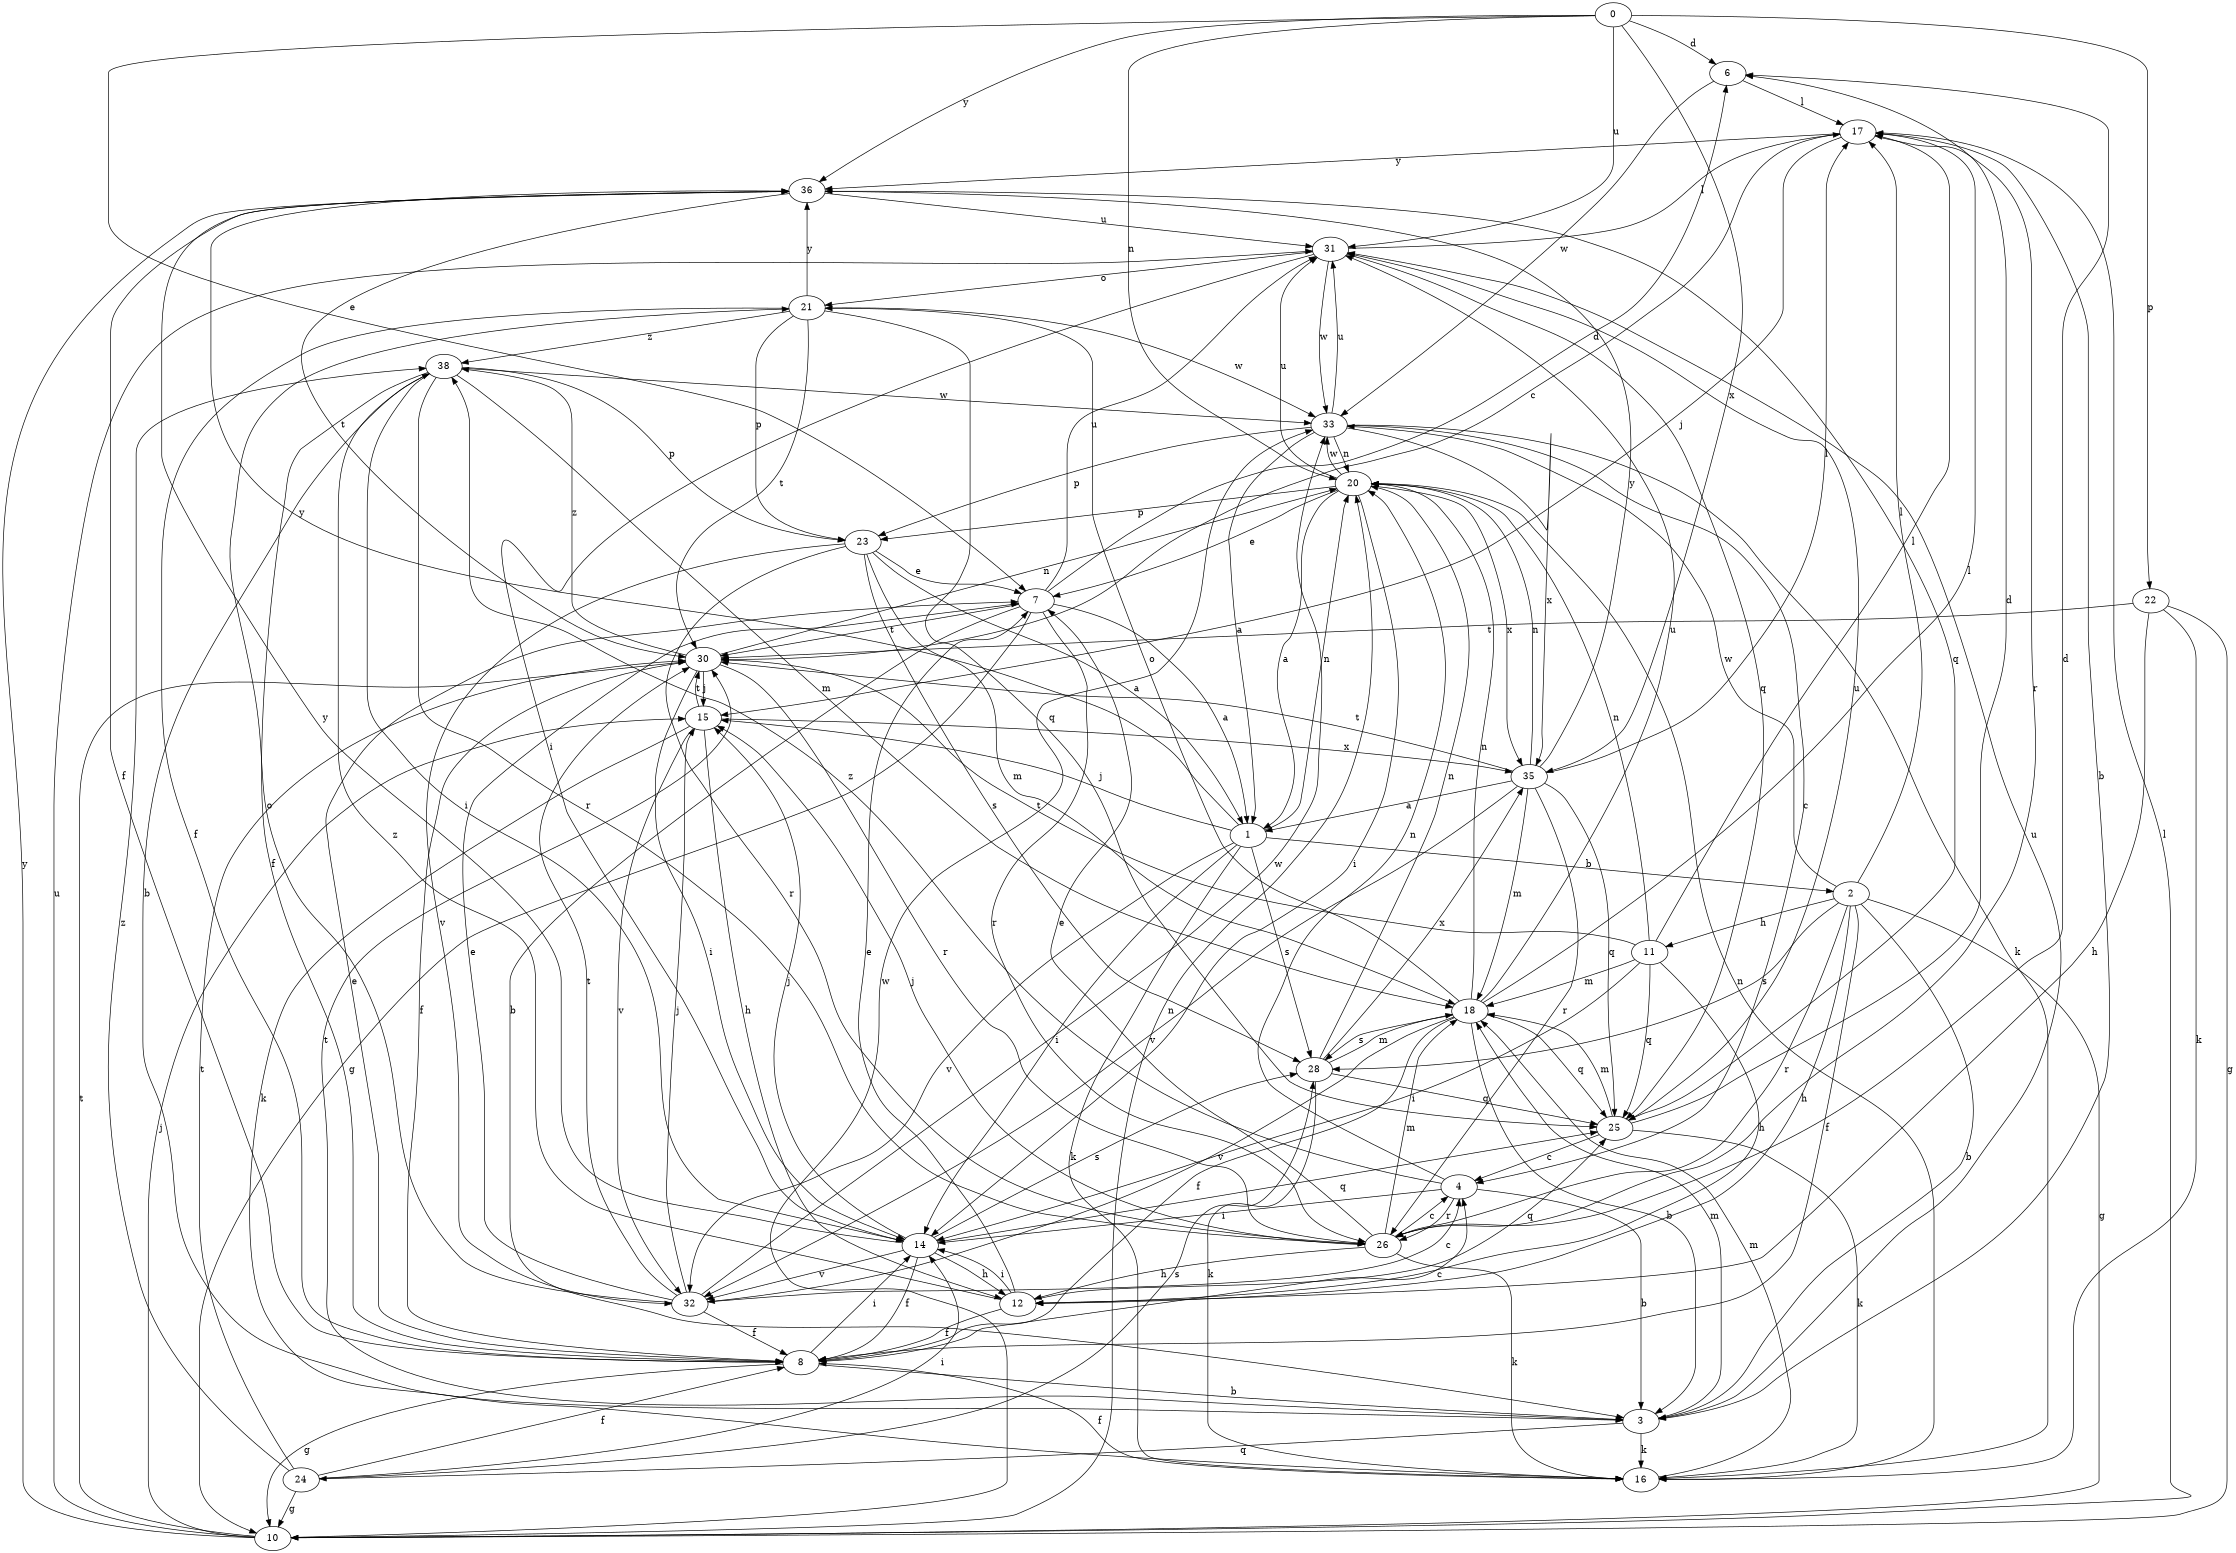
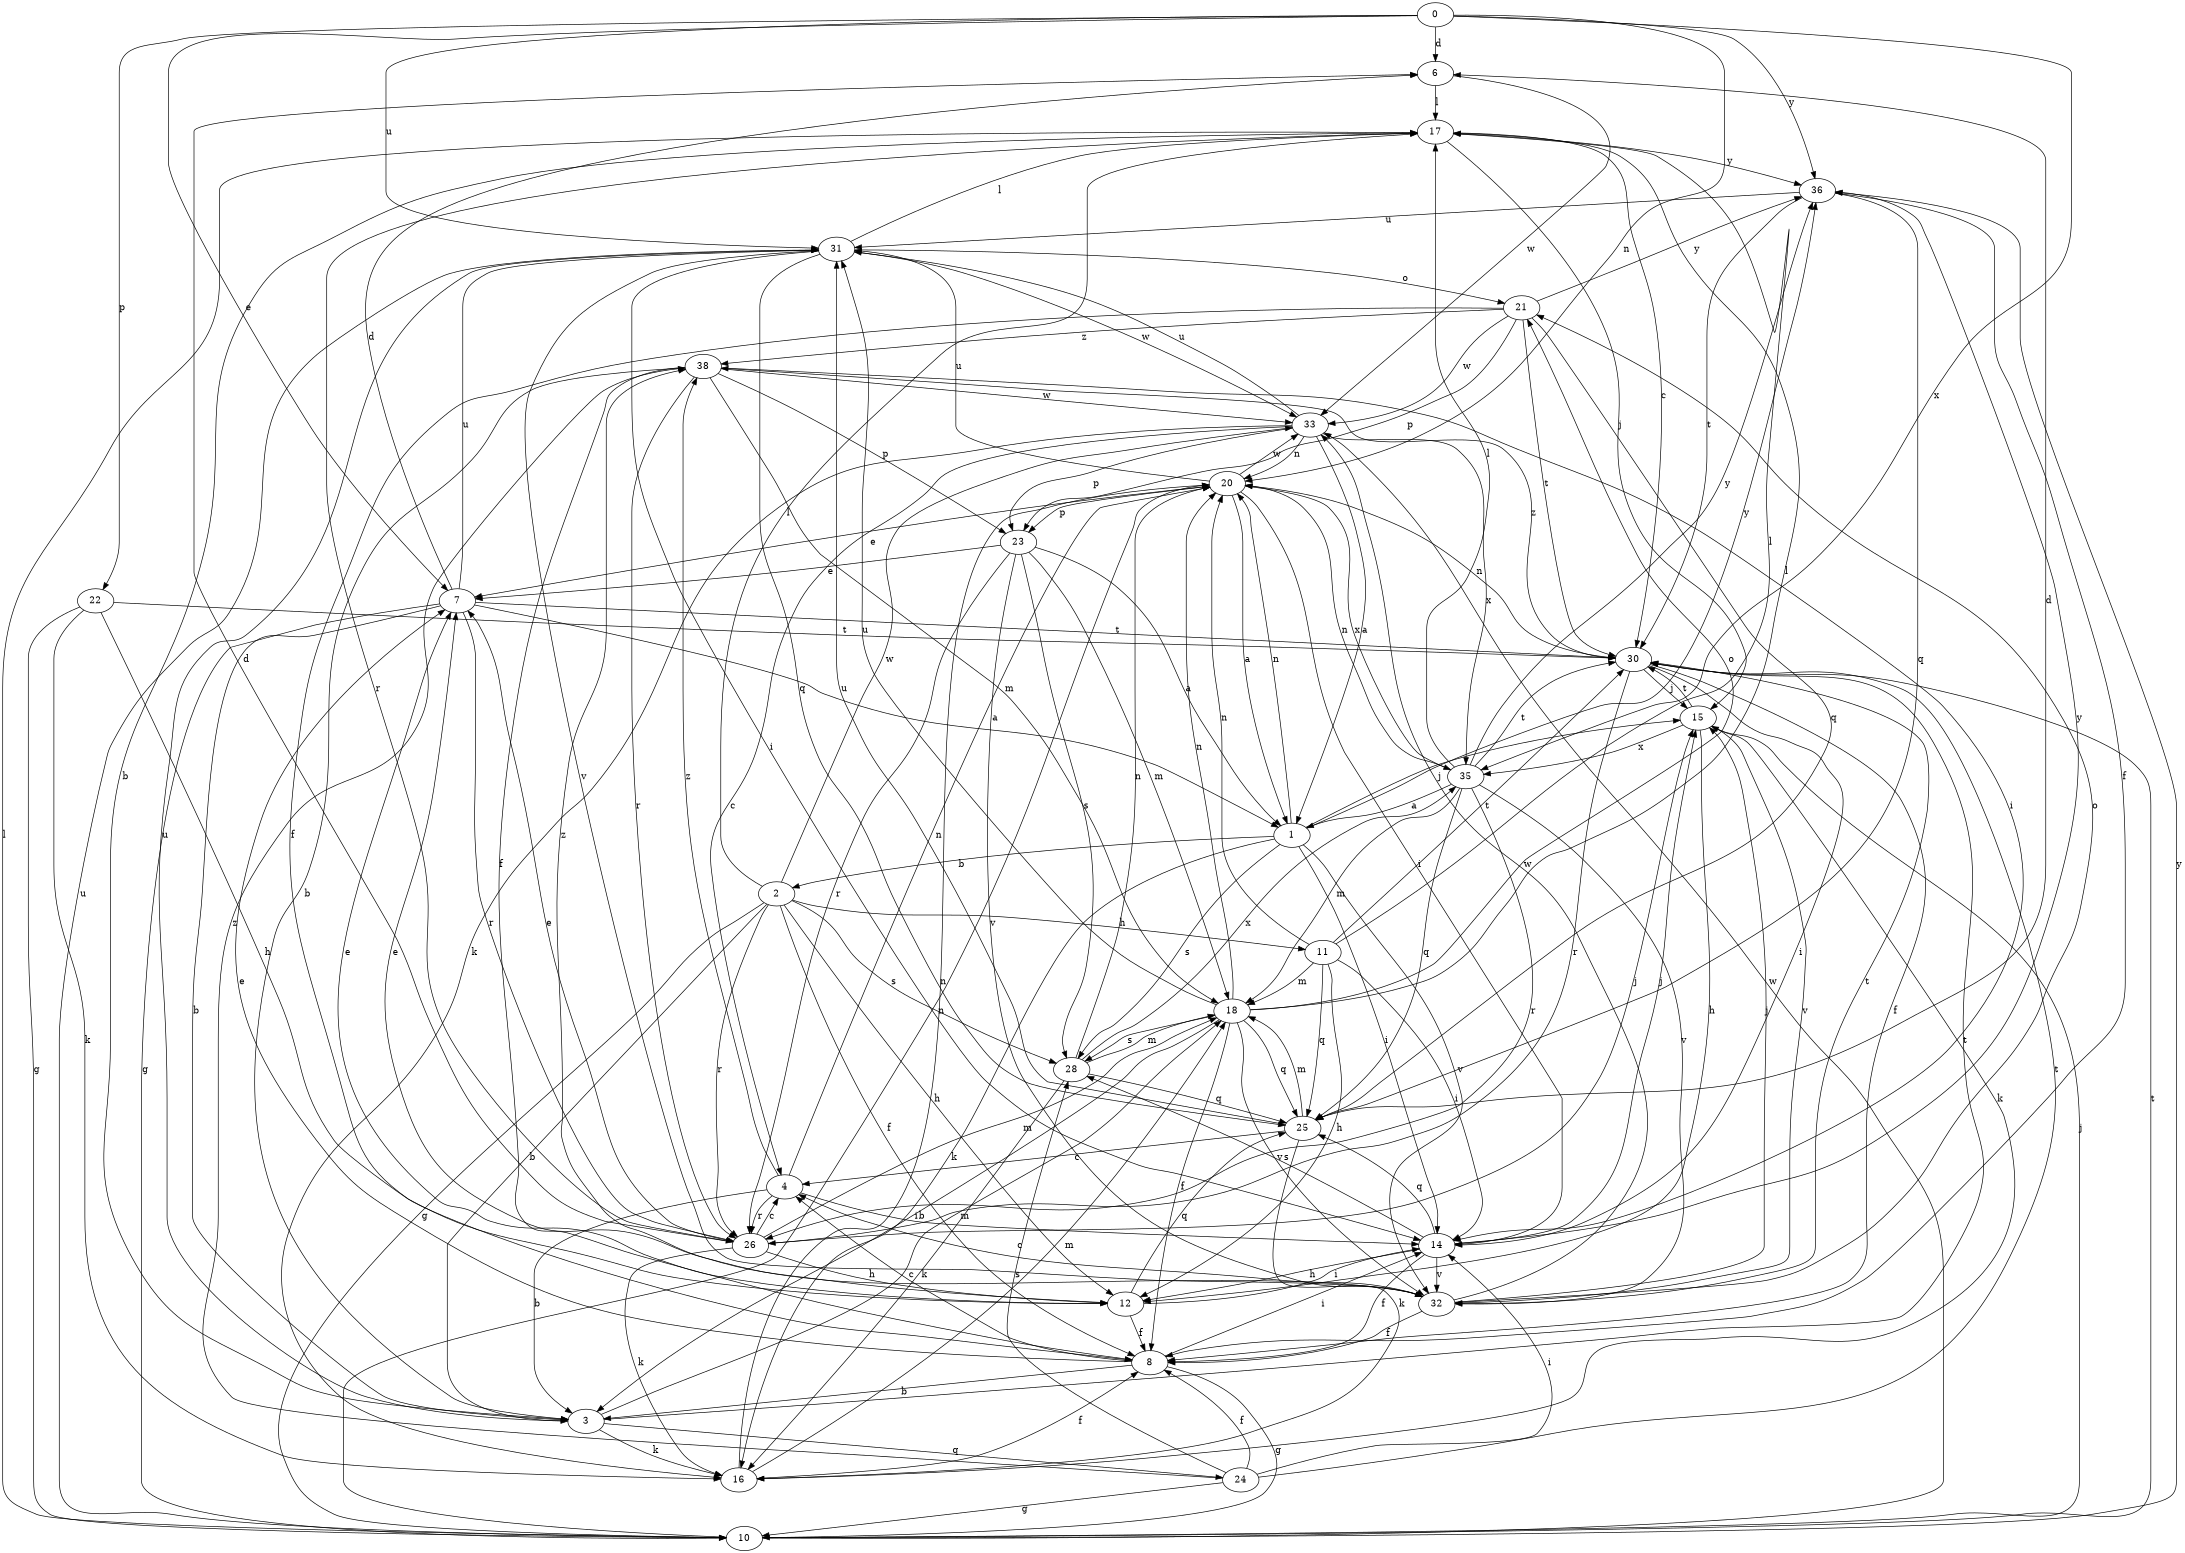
none -> (634, 1003)
